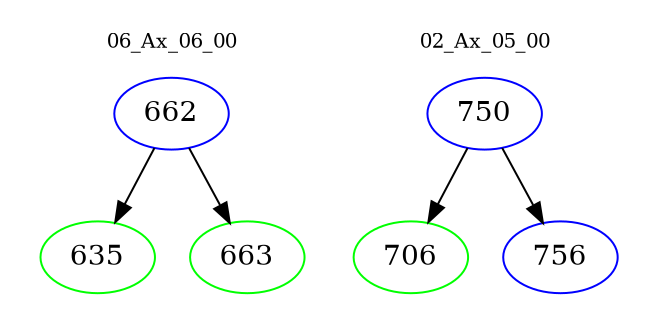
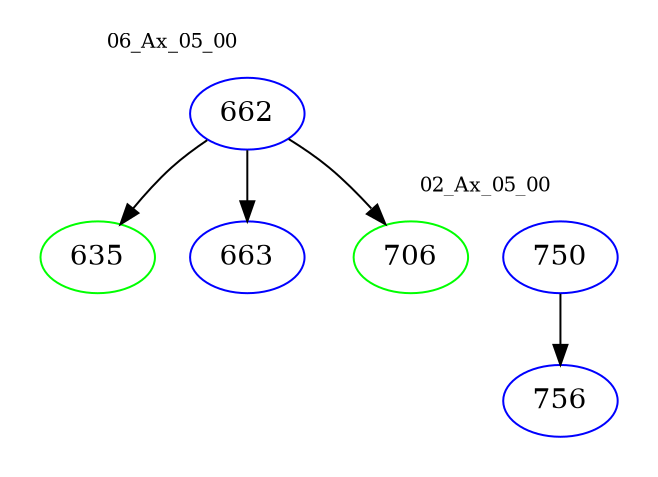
(173, 43) -> (173, 43)
(453, 176) -> (351, 187)
(247, 257) -> (247, 257)
